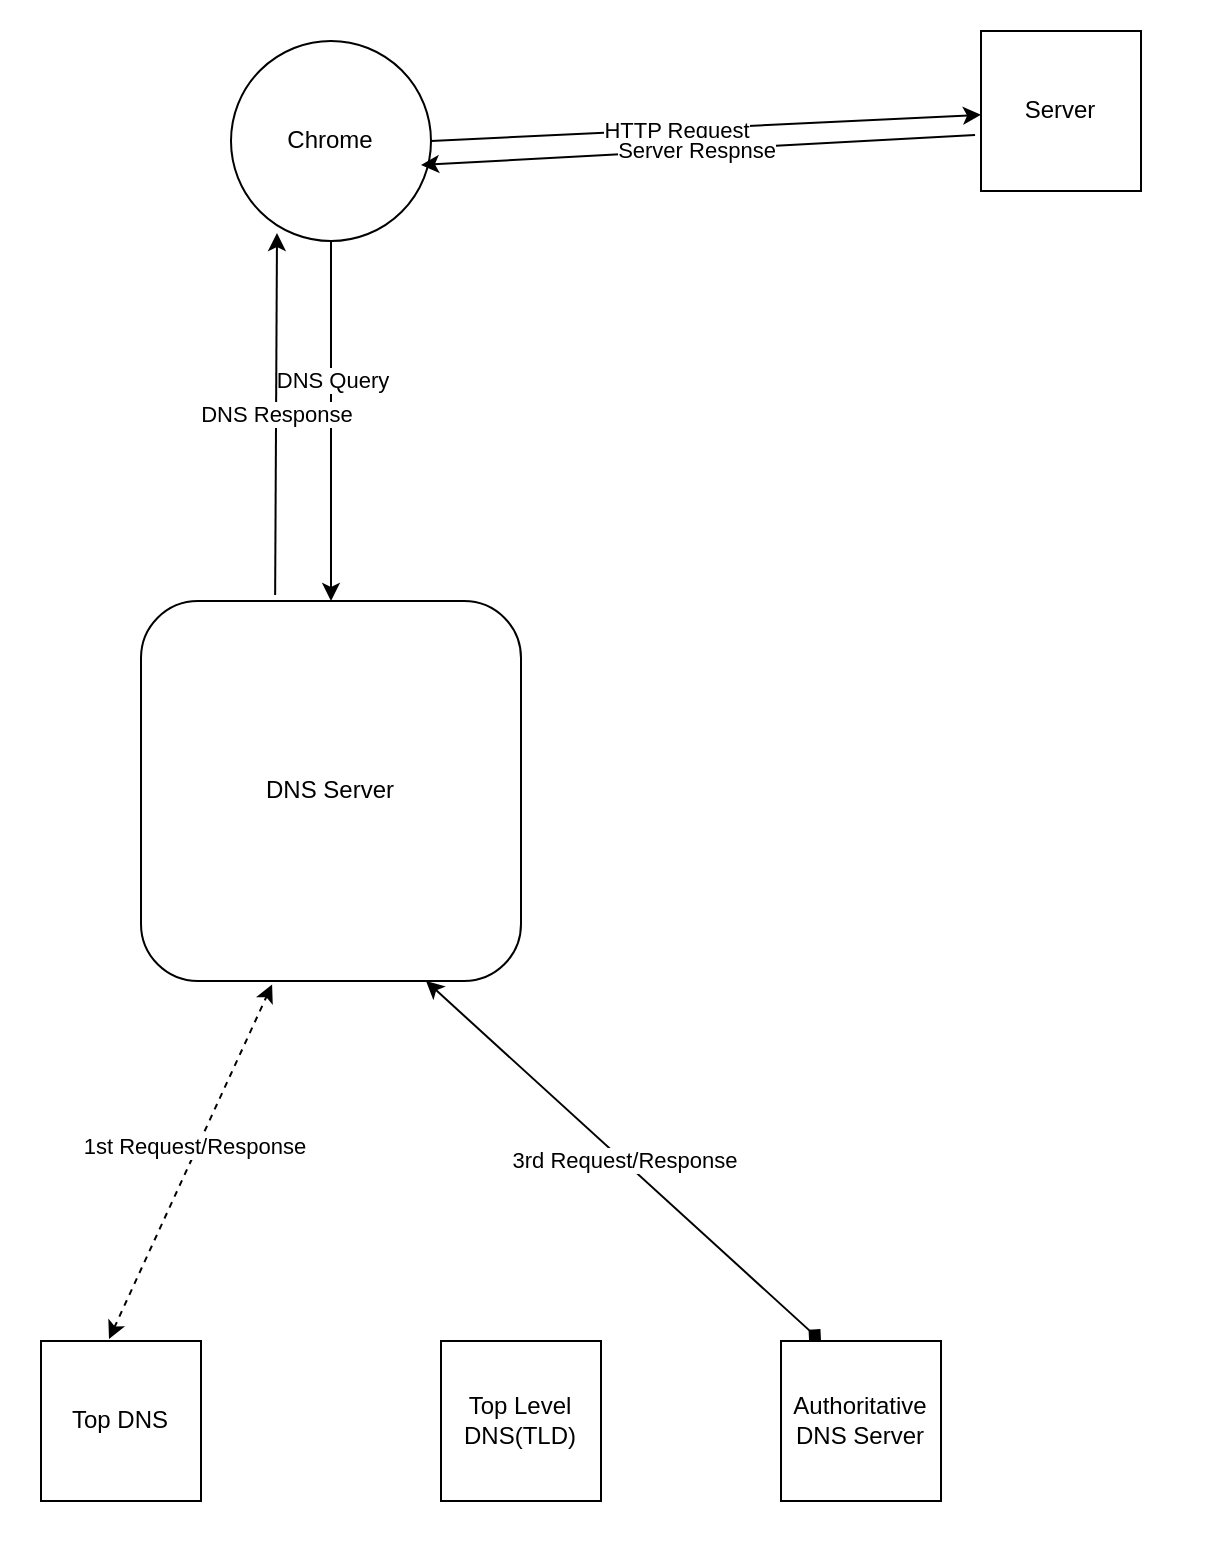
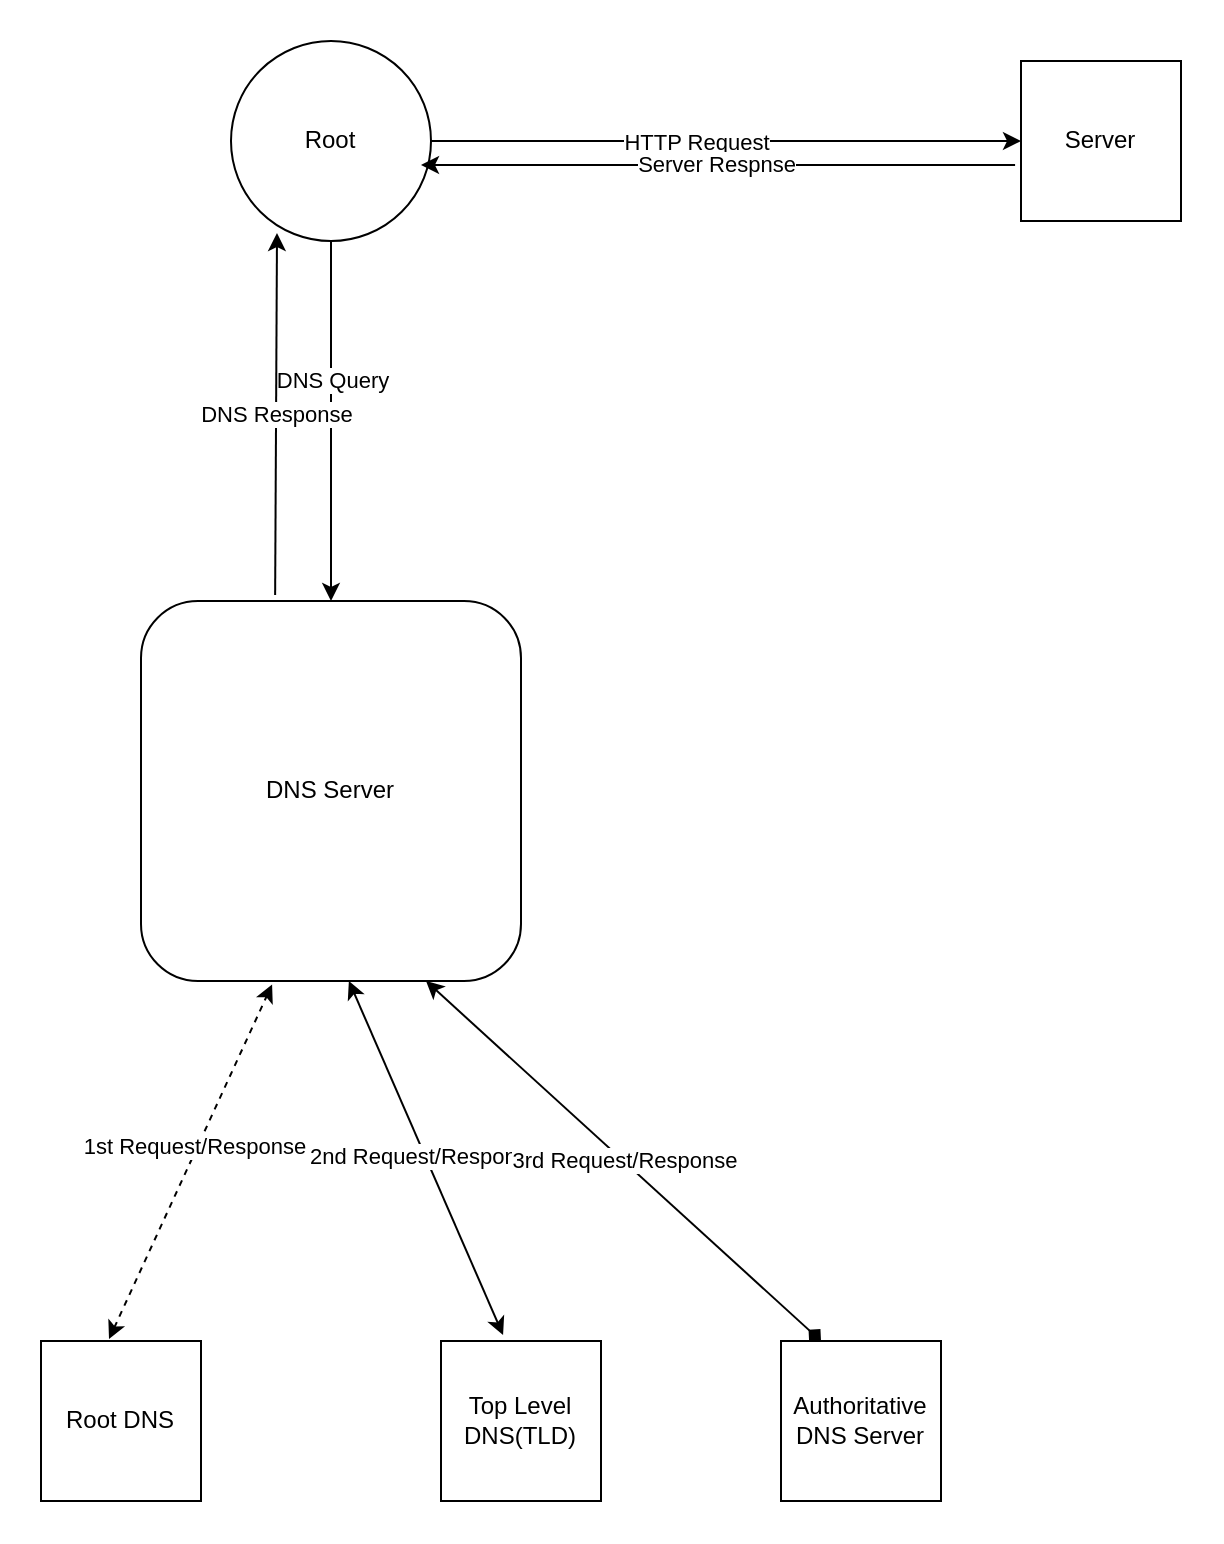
(1061, 111) -> (1101, 141)
(331, 141) -> (331, 141)
none -> (426, 1158)
(121, 1421) -> (121, 1421)
